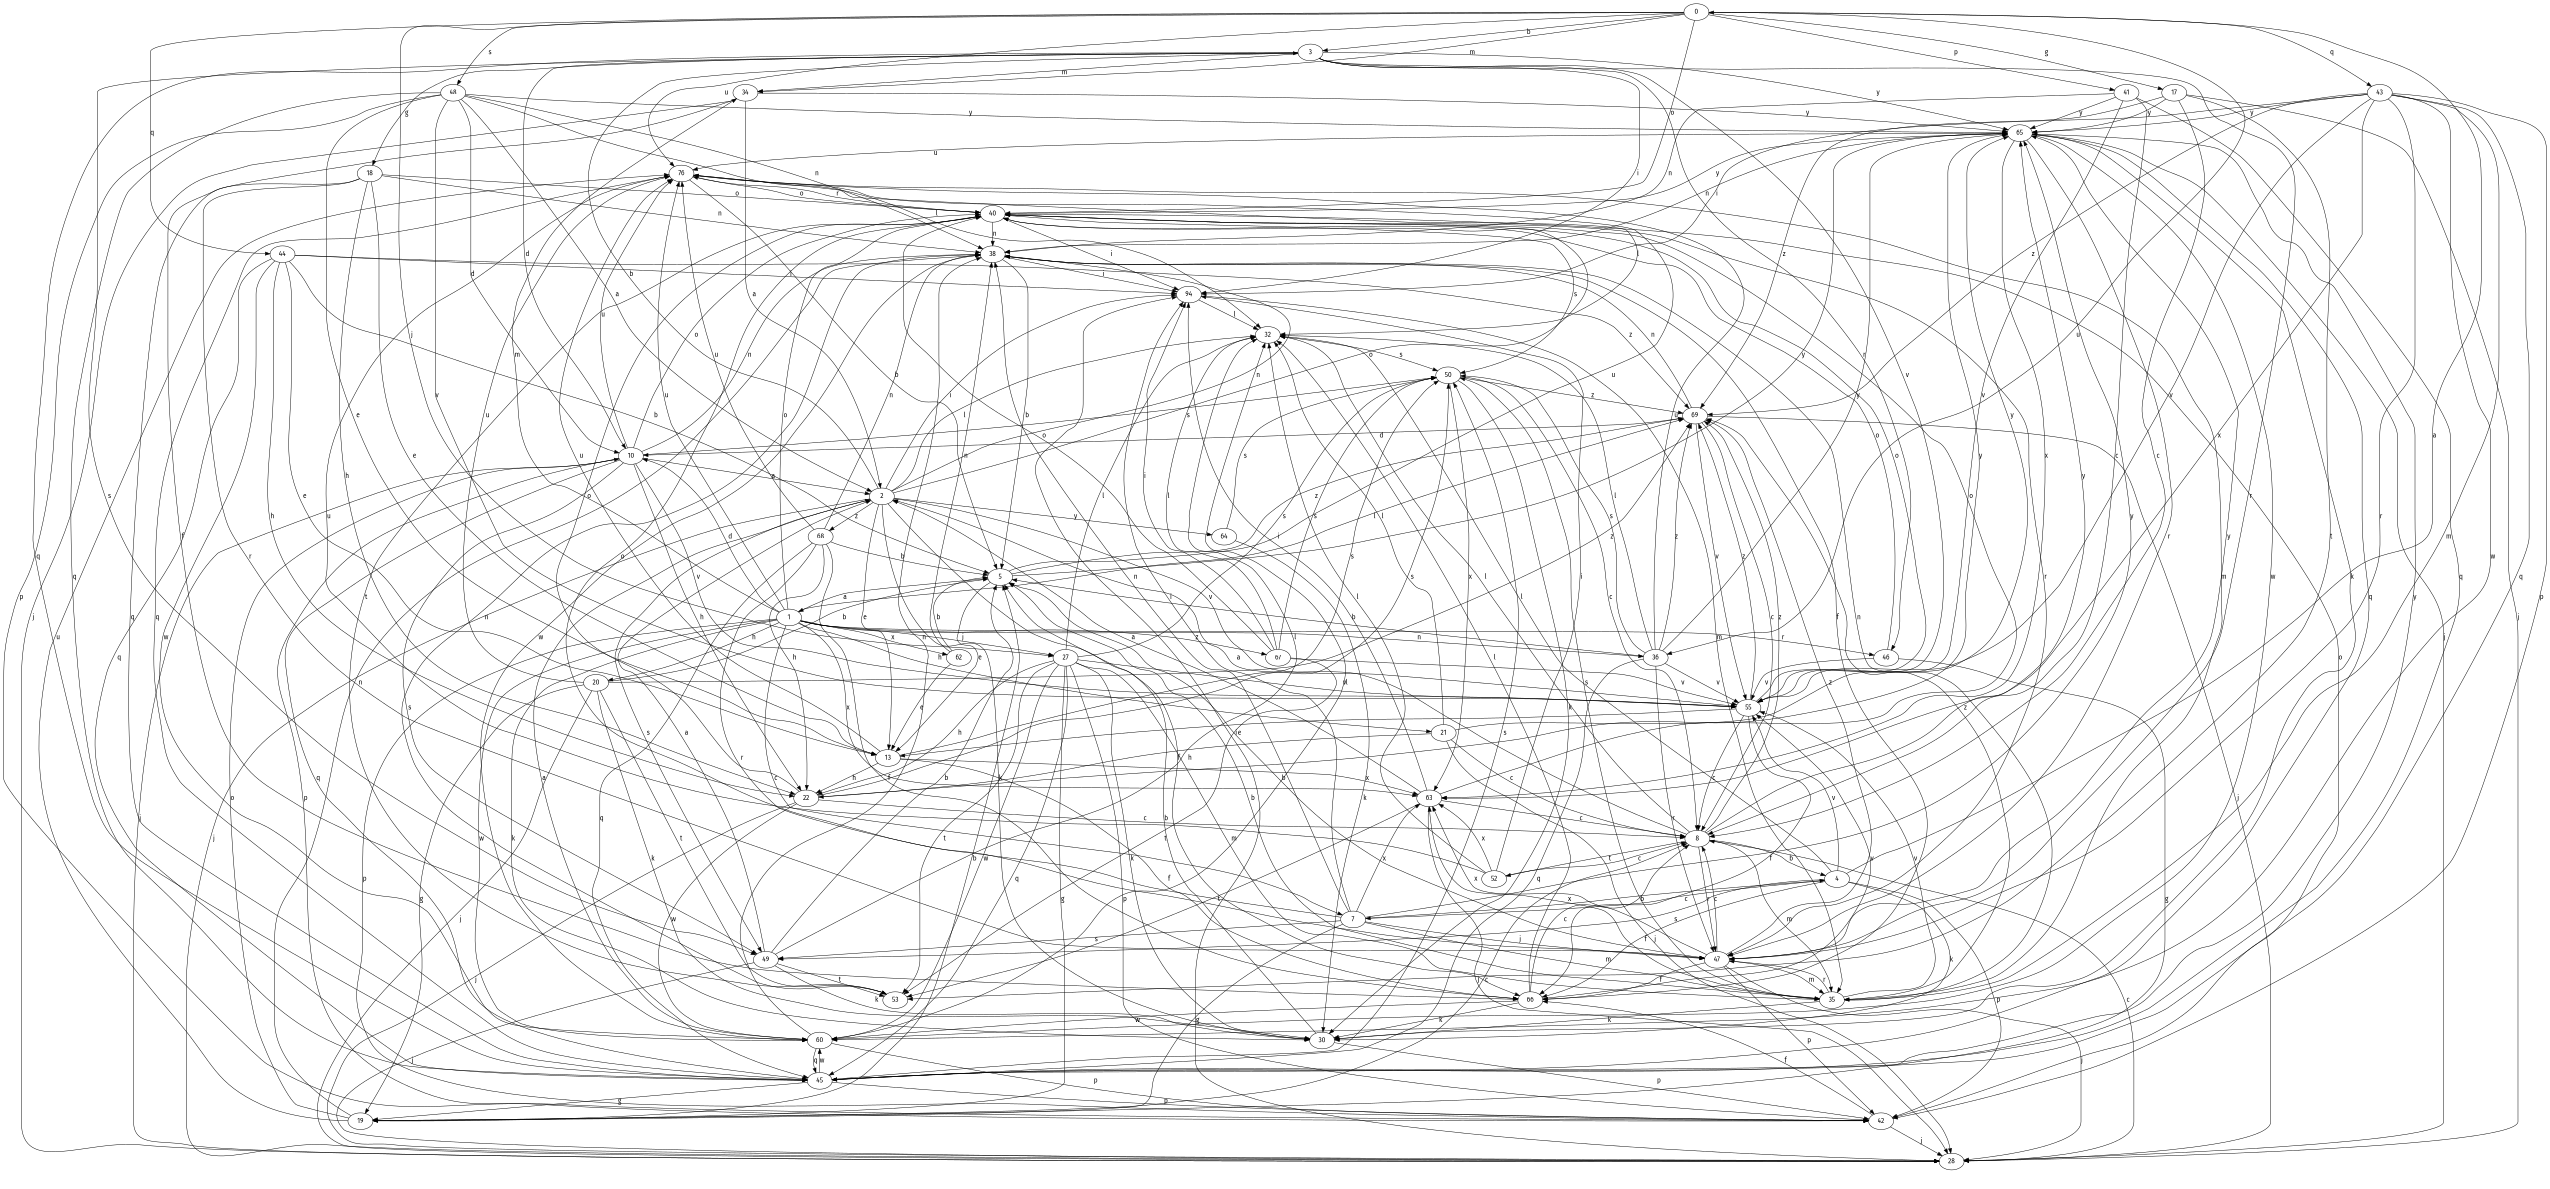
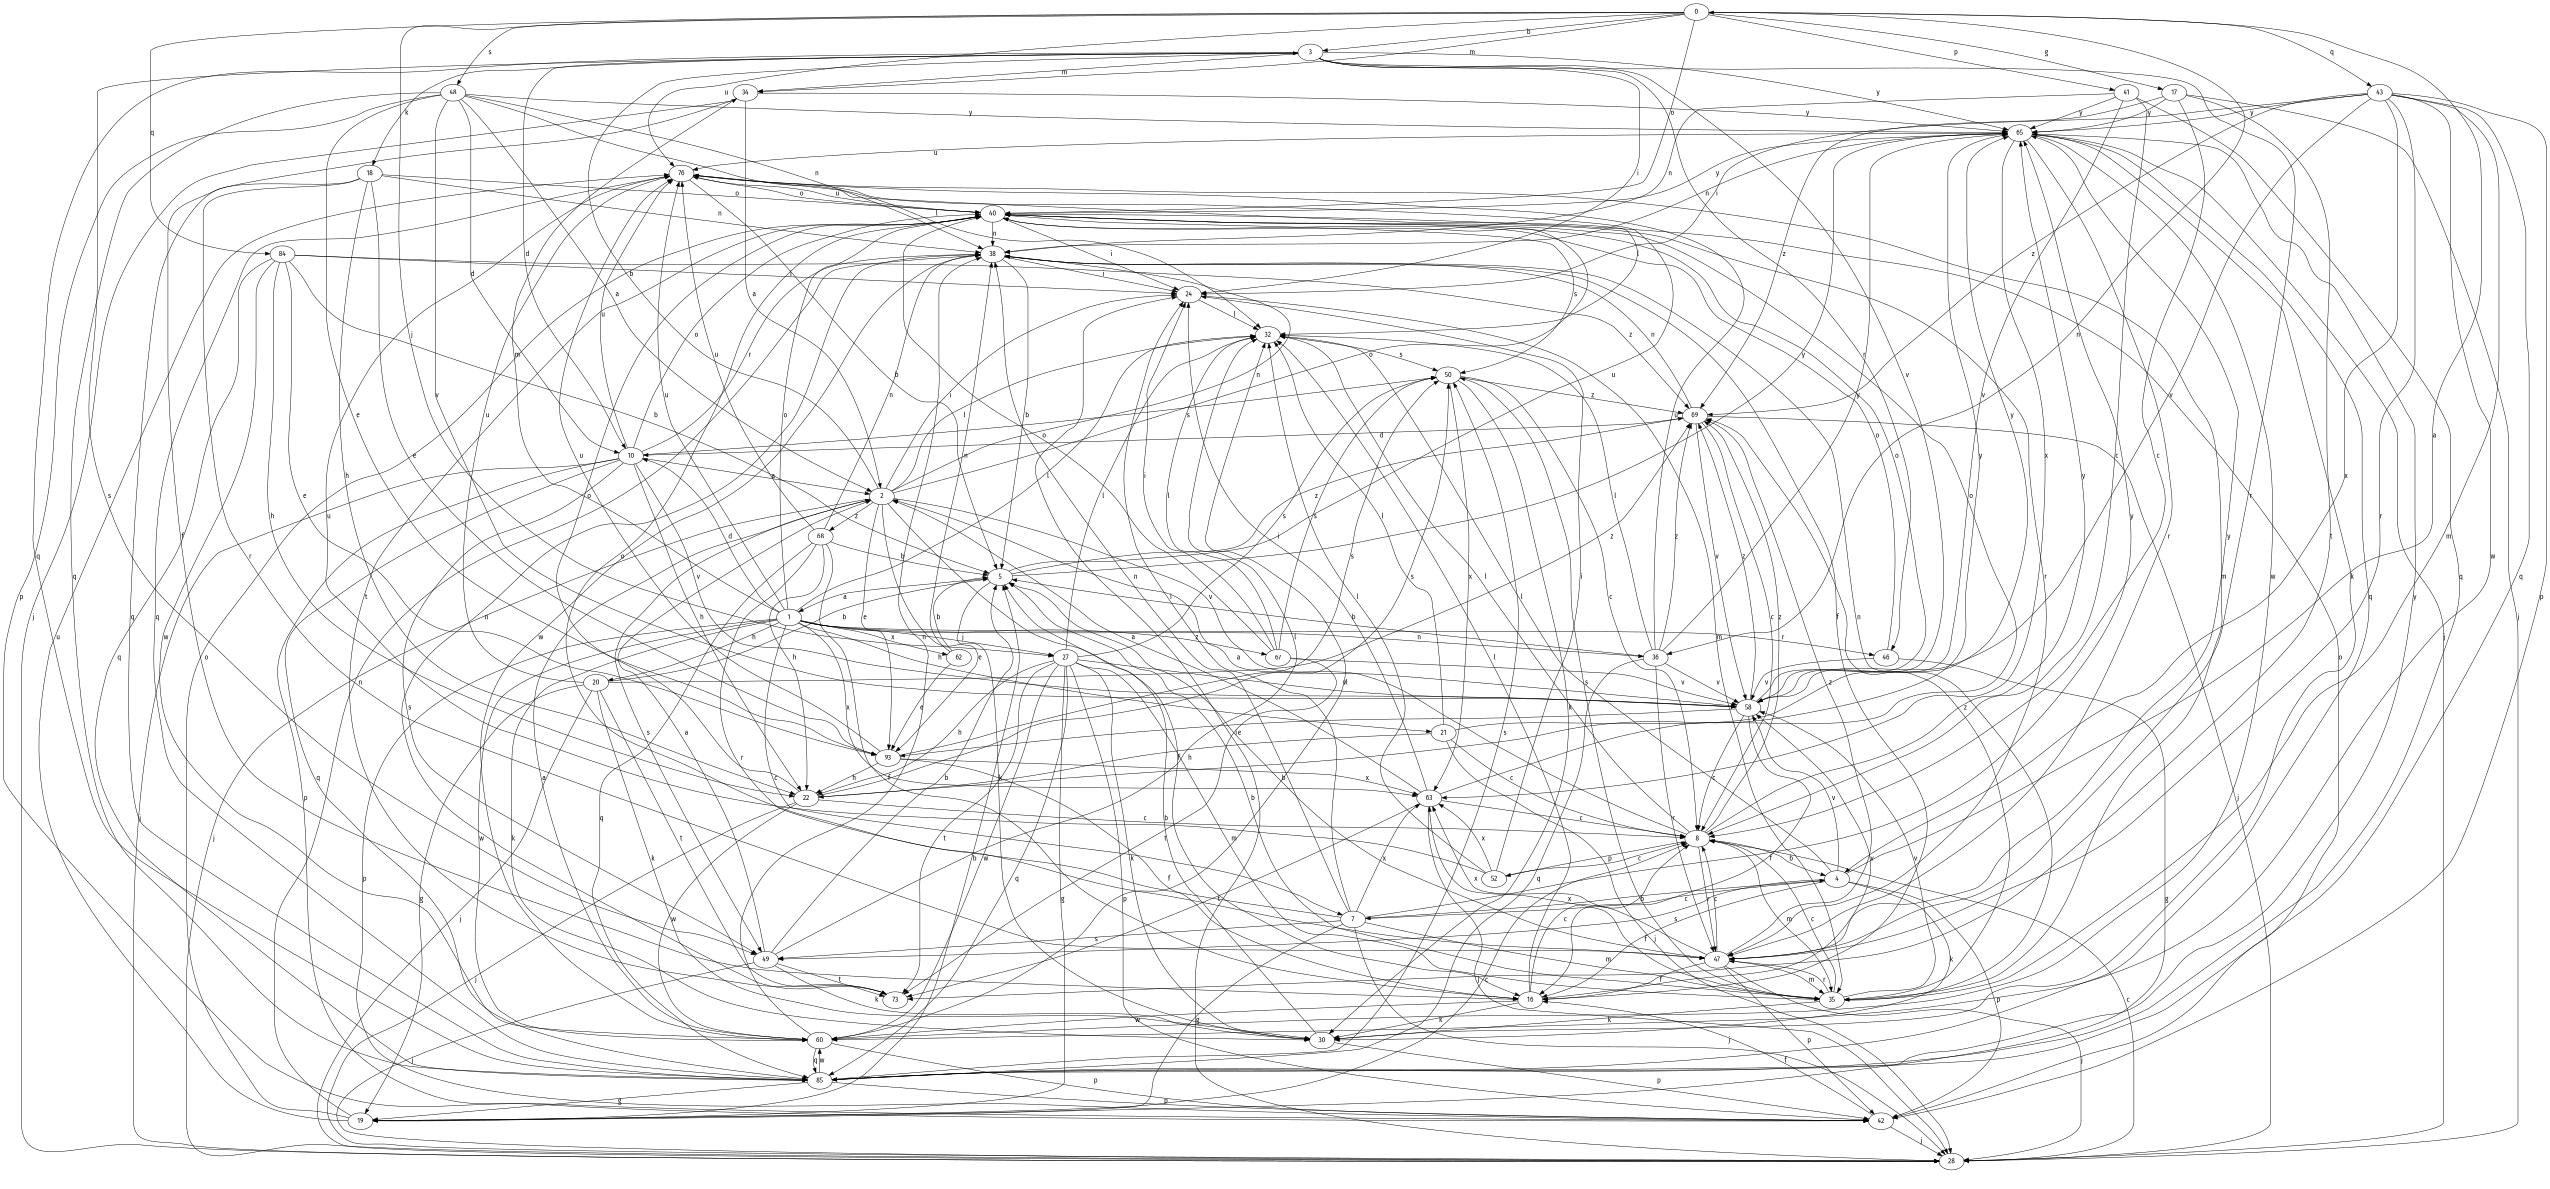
(407, 113) -> (407, 113)
(838, 194) -> (838, 194)
(283, 254) -> (283, 254)
(1189, 295) -> (1189, 295)
(2078, 335) -> (2078, 335)
(750, 355) -> (750, 355)
(1590, 488) -> none
(1224, 537) -> none
(1269, 551) -> (1027, 489)
(2059, 644) -> (2282, 583)
(234, 685) -> (320, 505)
(1748, 708) -> (1748, 708)
(888, 758) -> (888, 758)
(1610, 859) -> (1610, 859)
none -> (1796, 898)
(1524, 944) -> (1633, 1047)
(895, 1000) -> (895, 1000)
(1530, 1000) -> (1530, 1000)
(820, 1081) -> (820, 1081)
